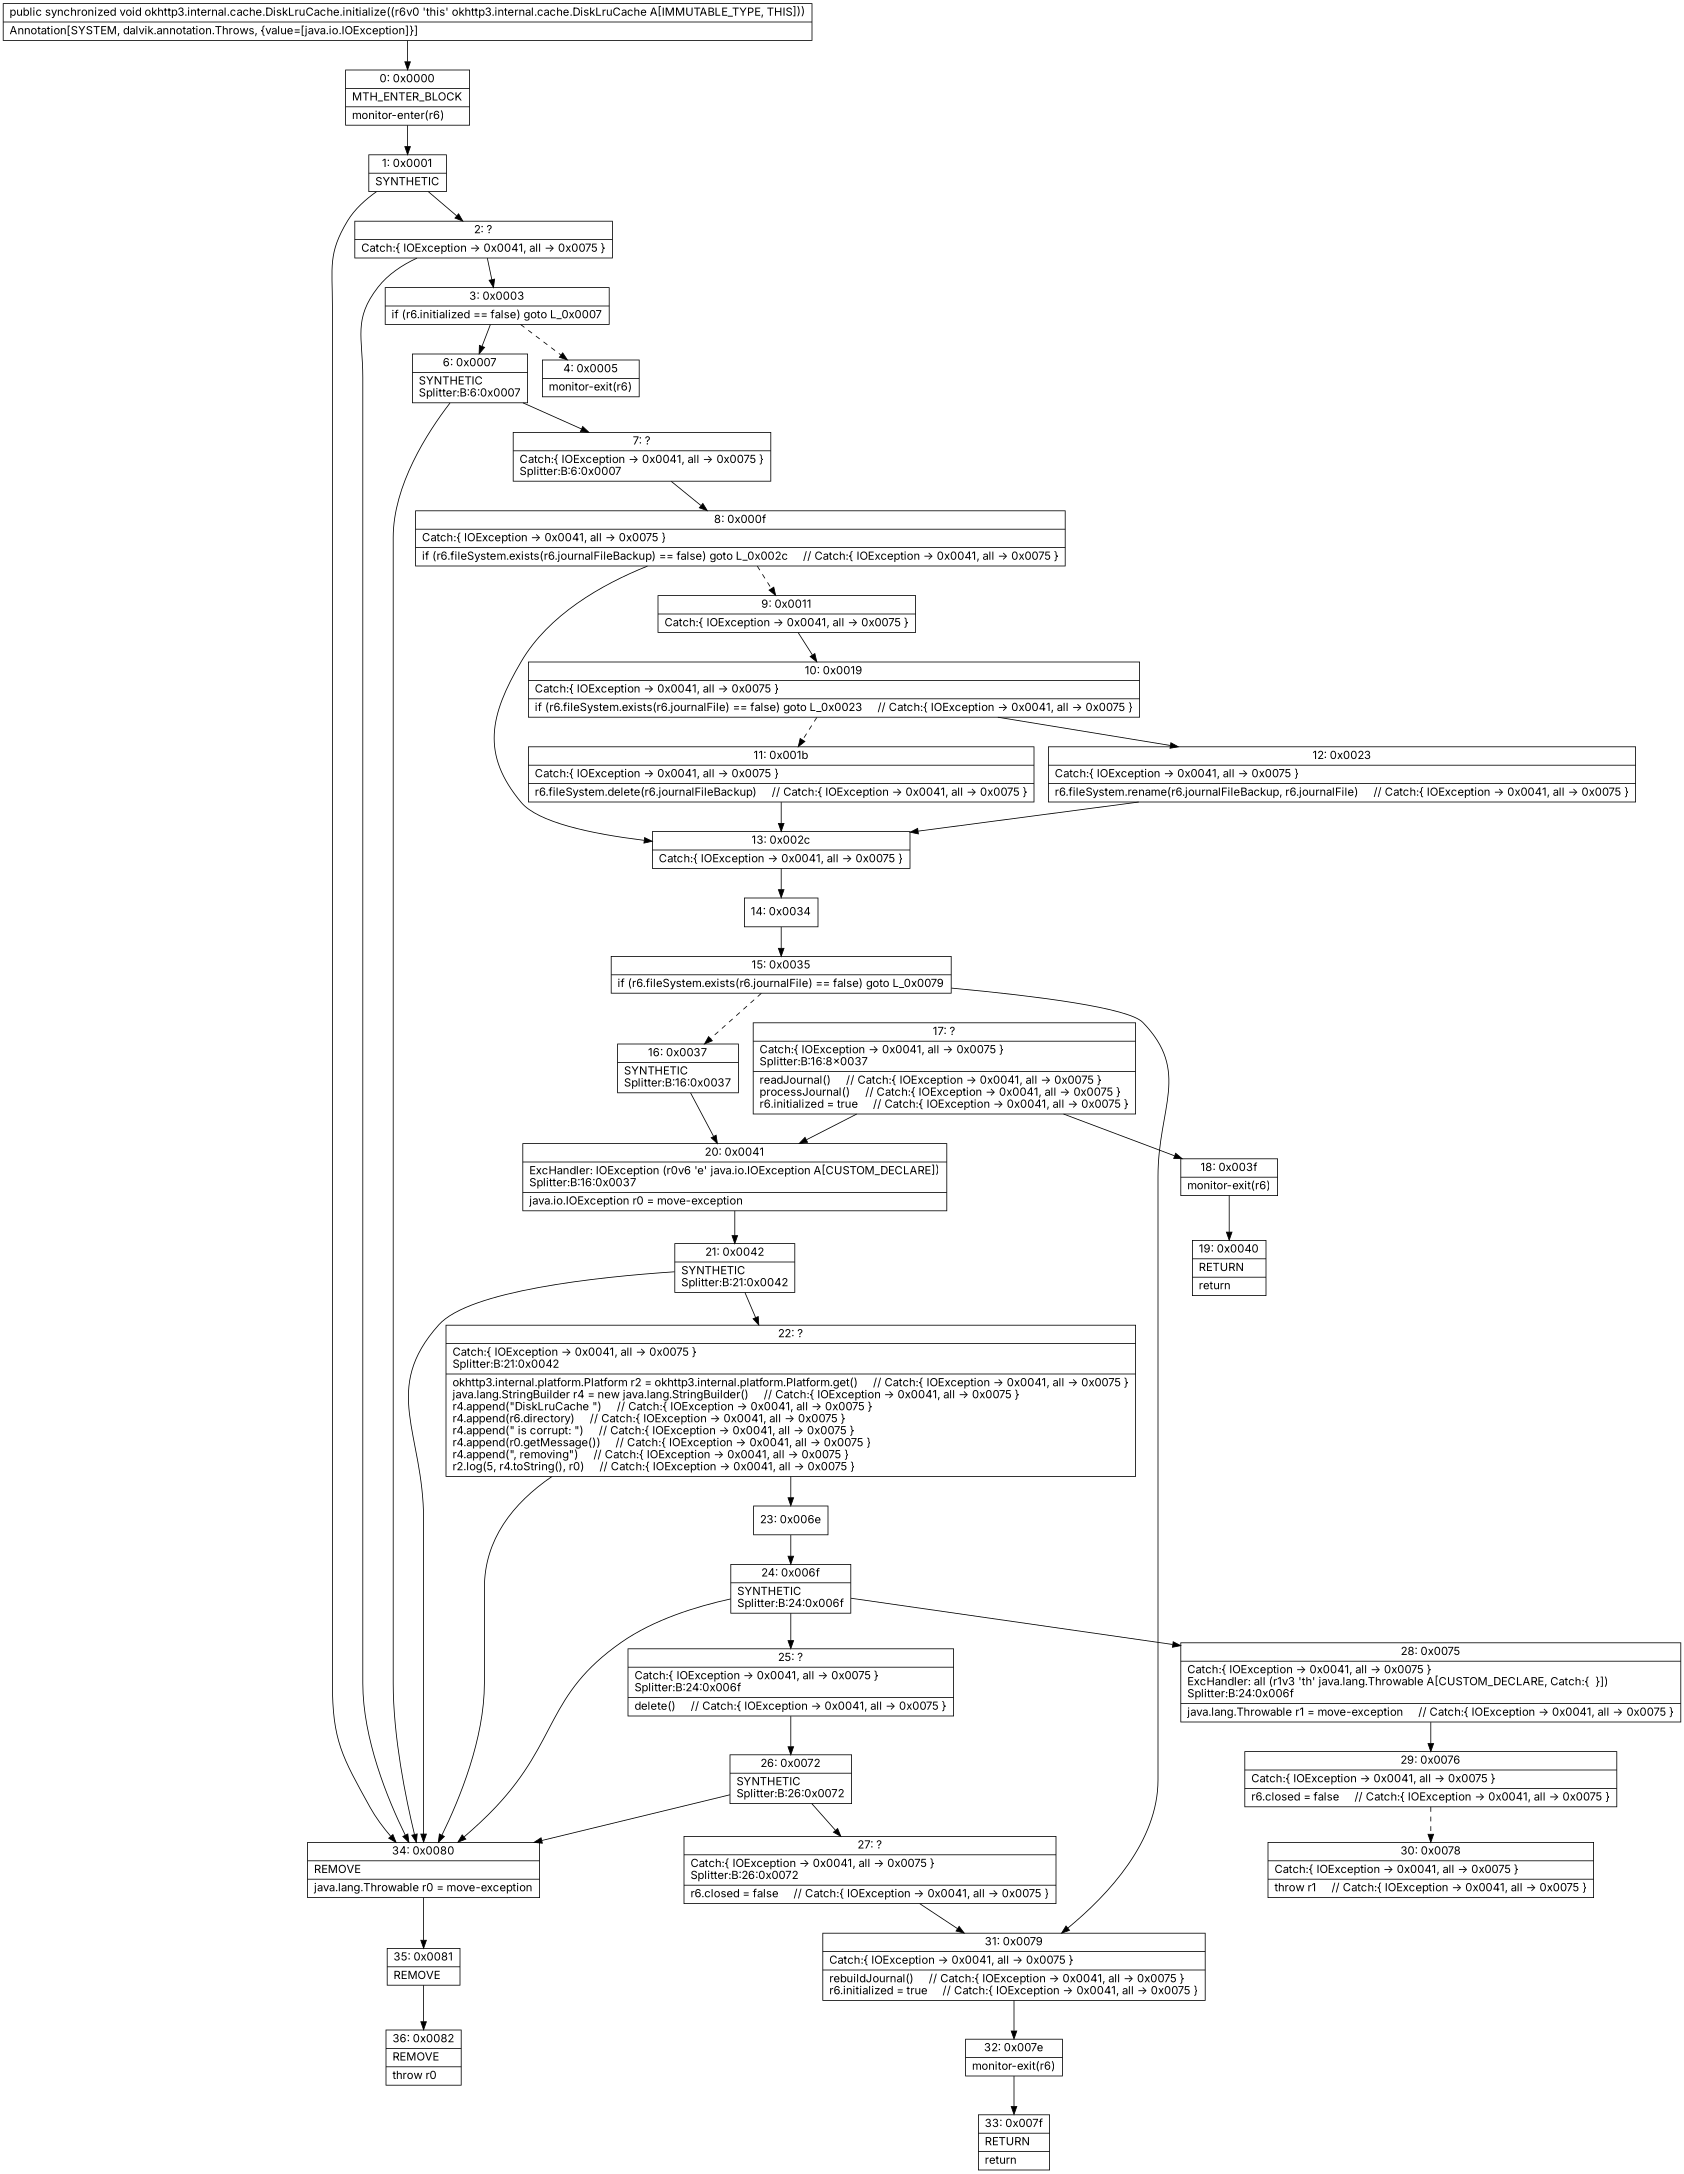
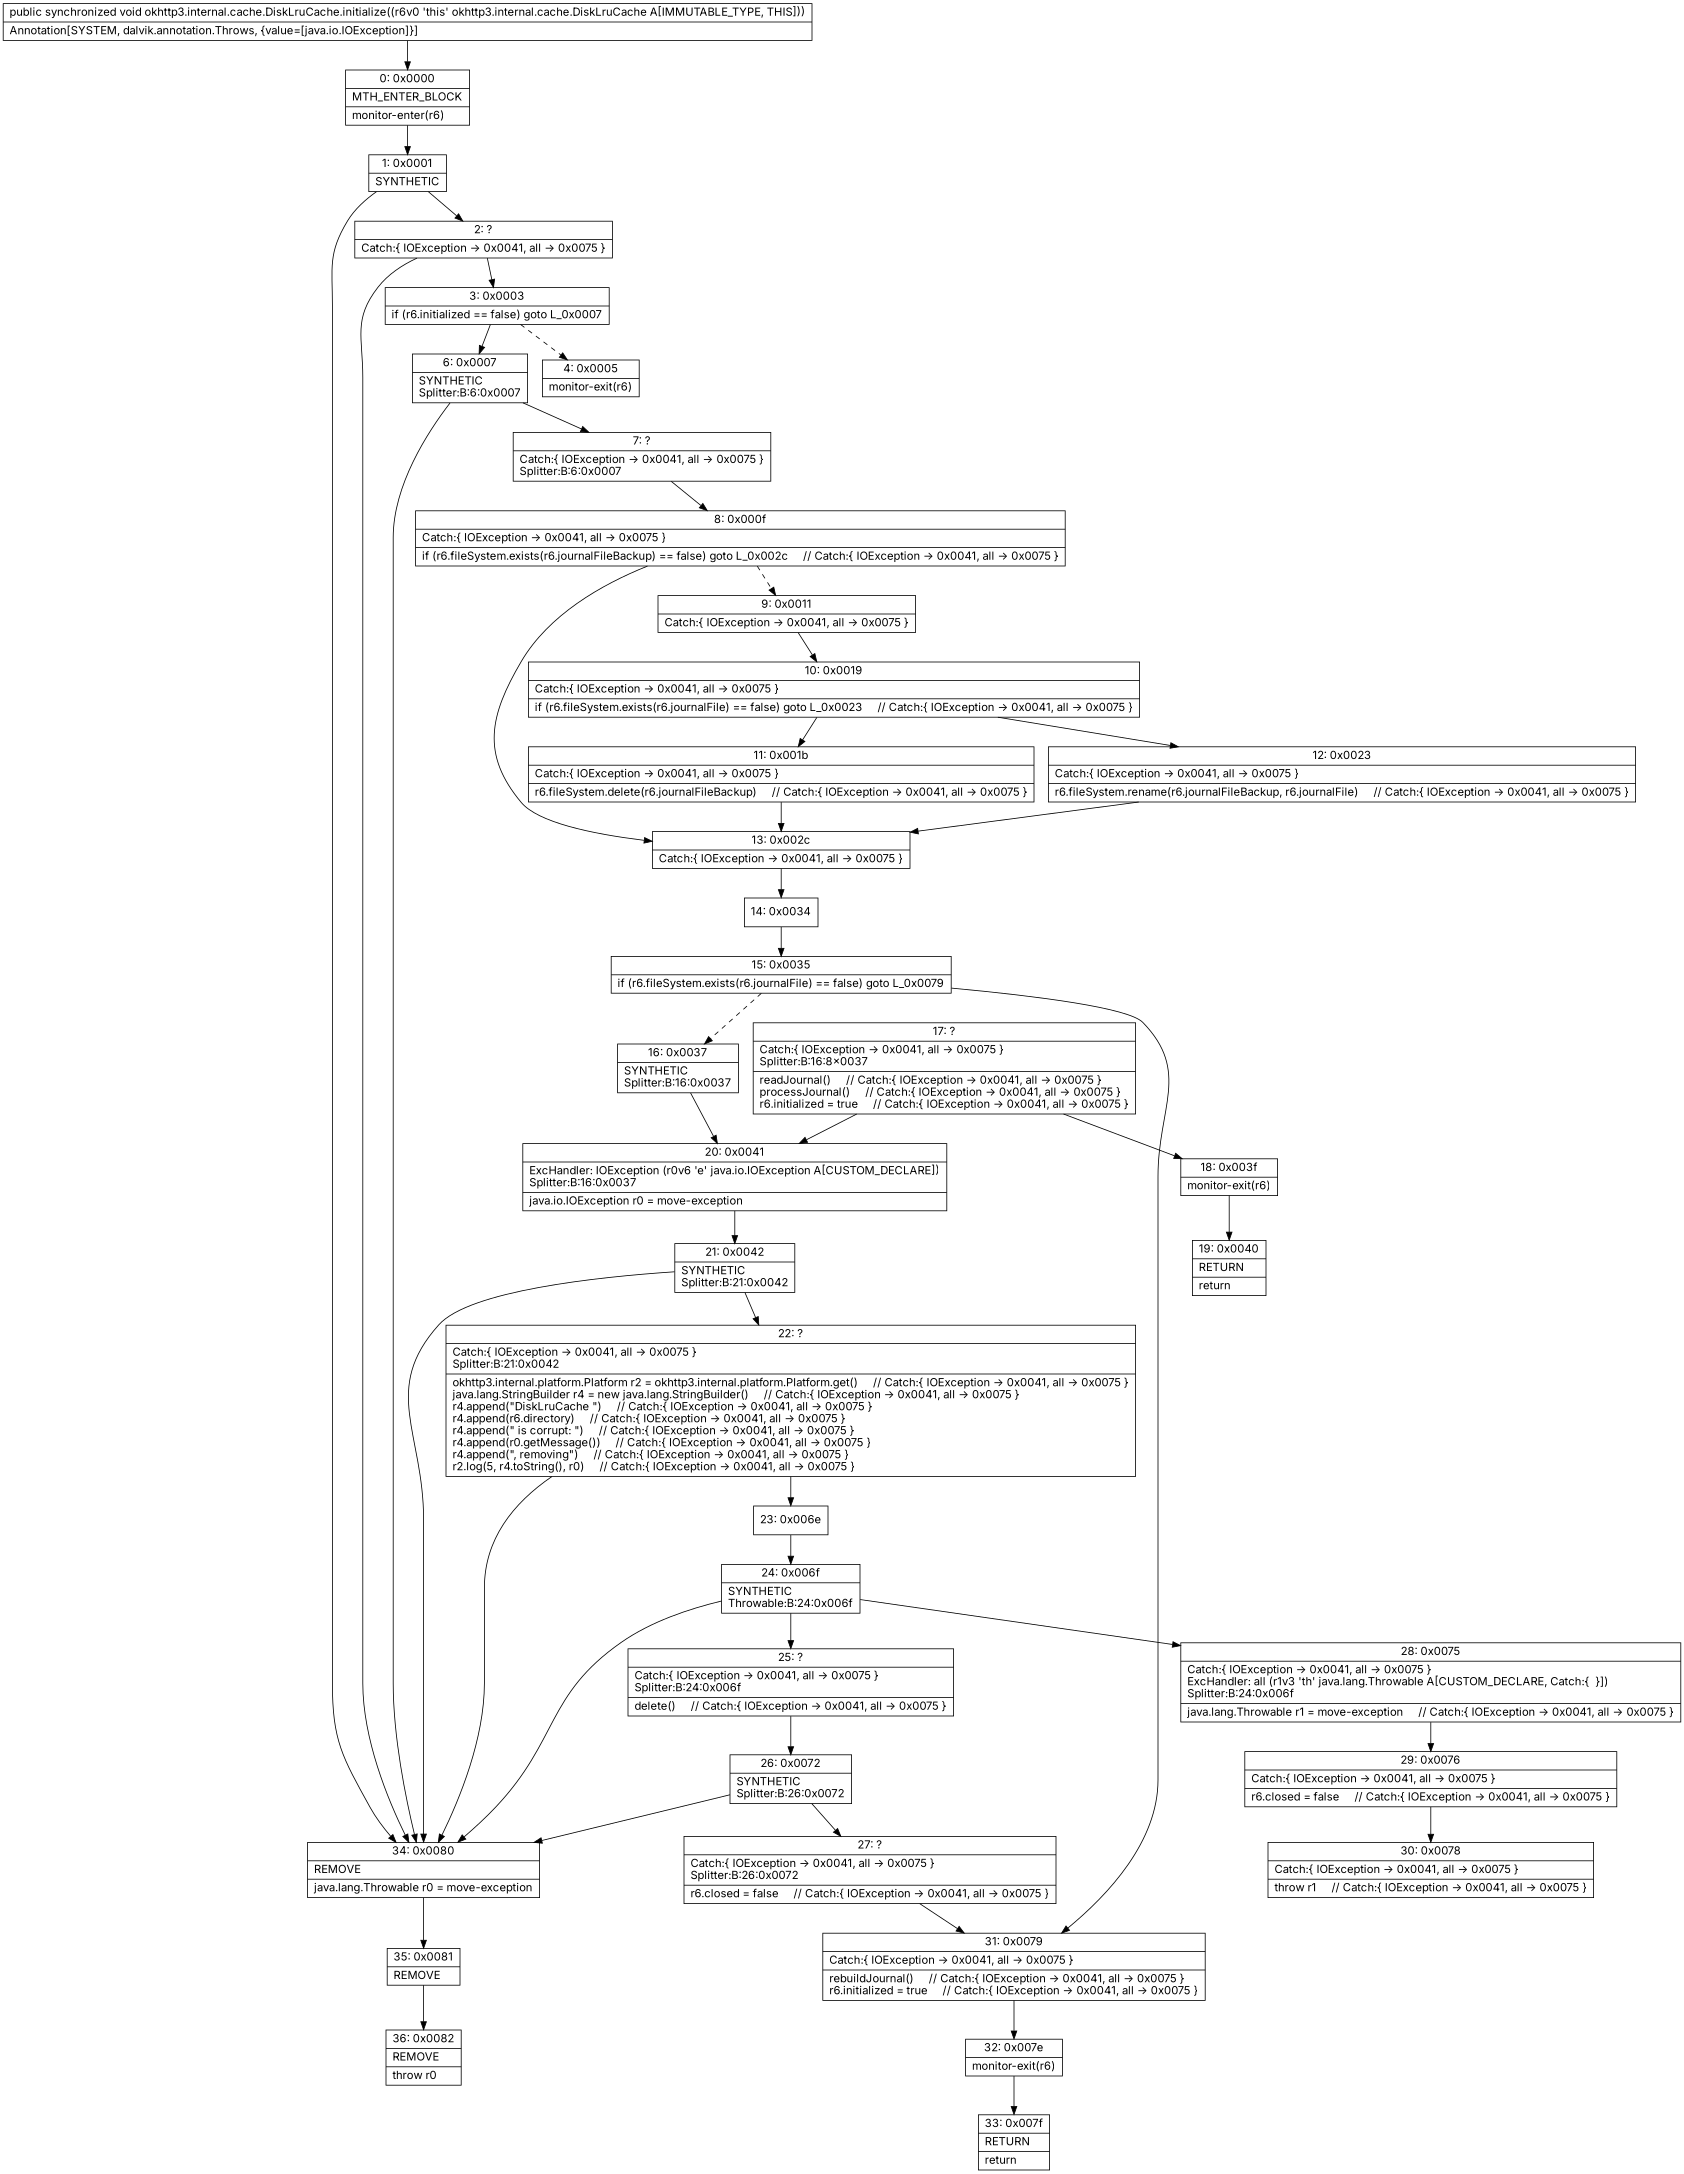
(810, 729) -> (810, 729)
(791, 1604) -> (791, 1604)
(1431, 1821) -> (1431, 1821)
